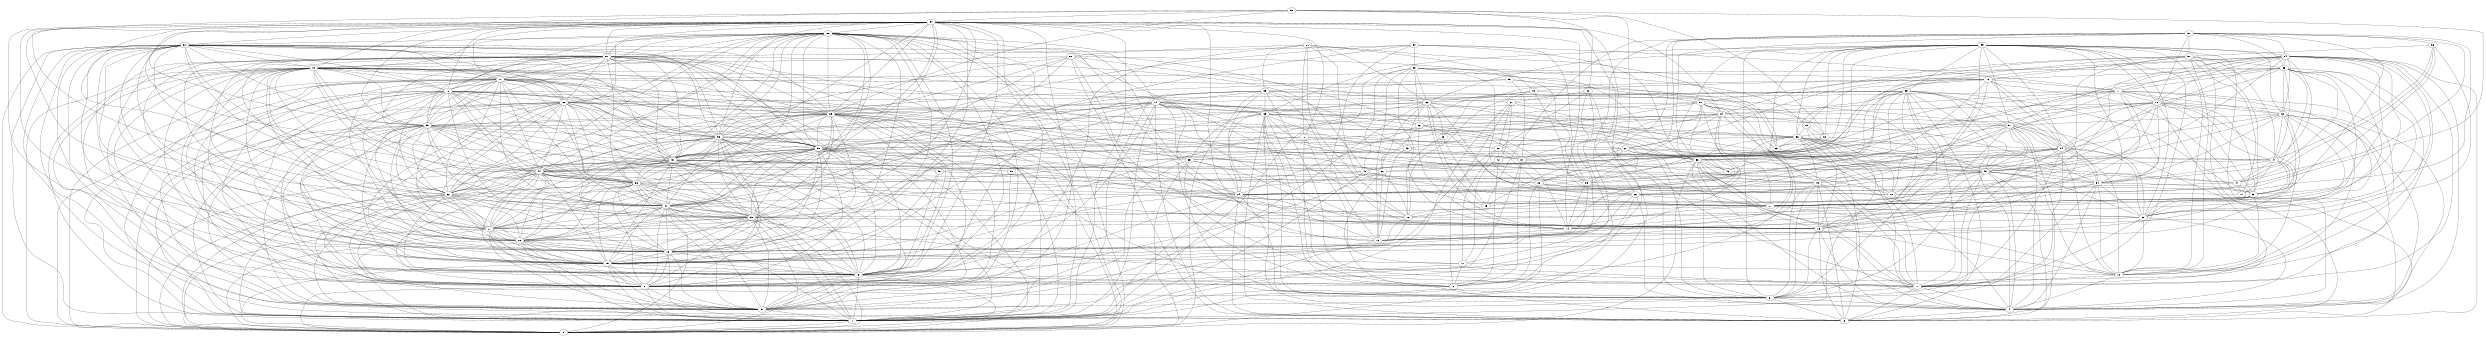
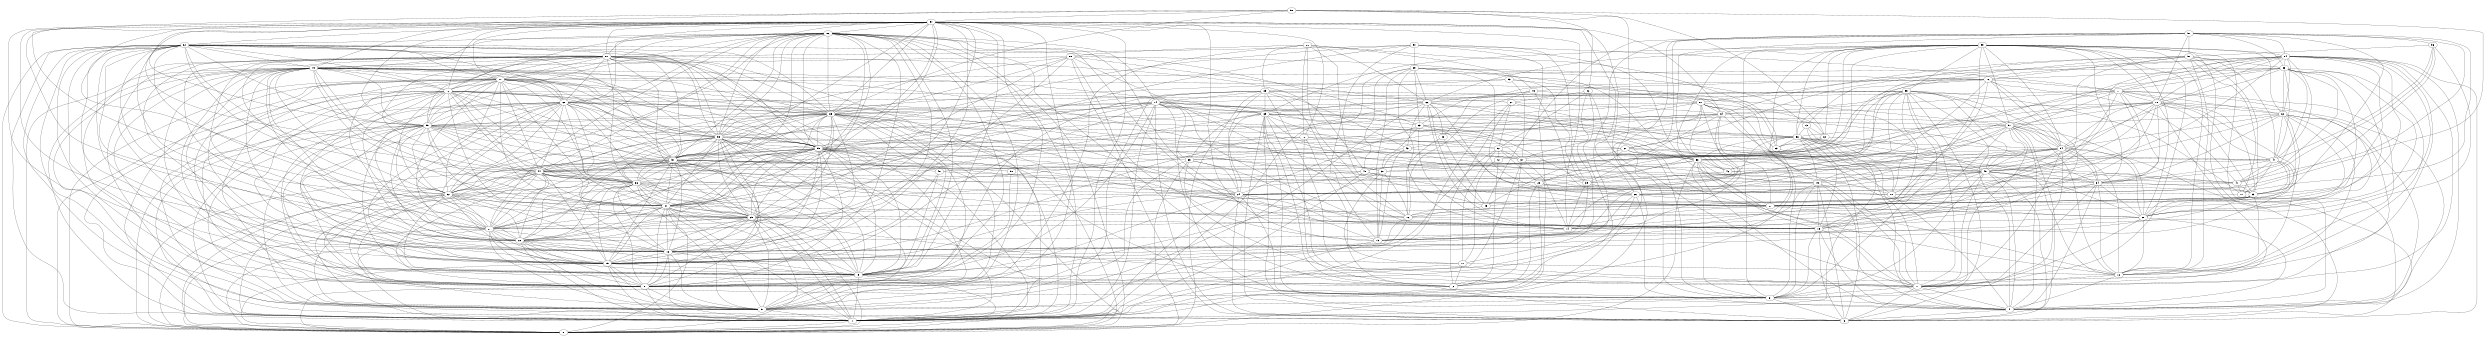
(506, 97) -> none
(1029, 132) -> (729, 176)
(1397, 132) -> (1391, 157)
(1509, 134) -> none
(1851, 135) -> (1782, 202)
none -> (1995, 178)
none -> (682, 197)
(1080, 198) -> (1068, 325)
(607, 271) -> none
none -> (1419, 293)
